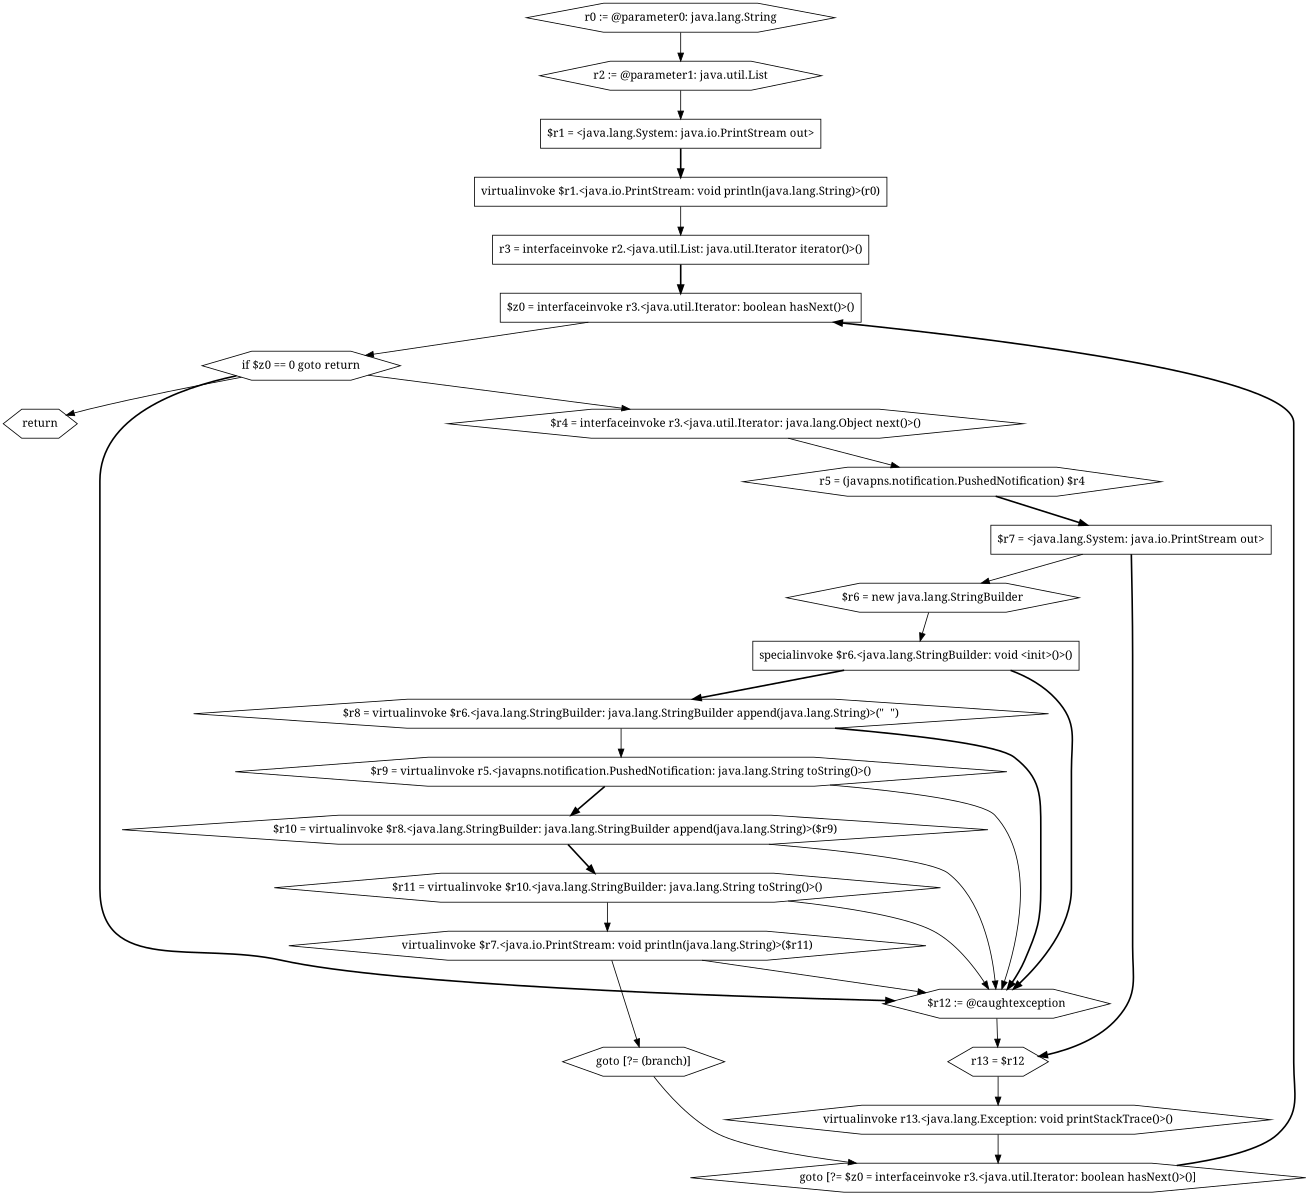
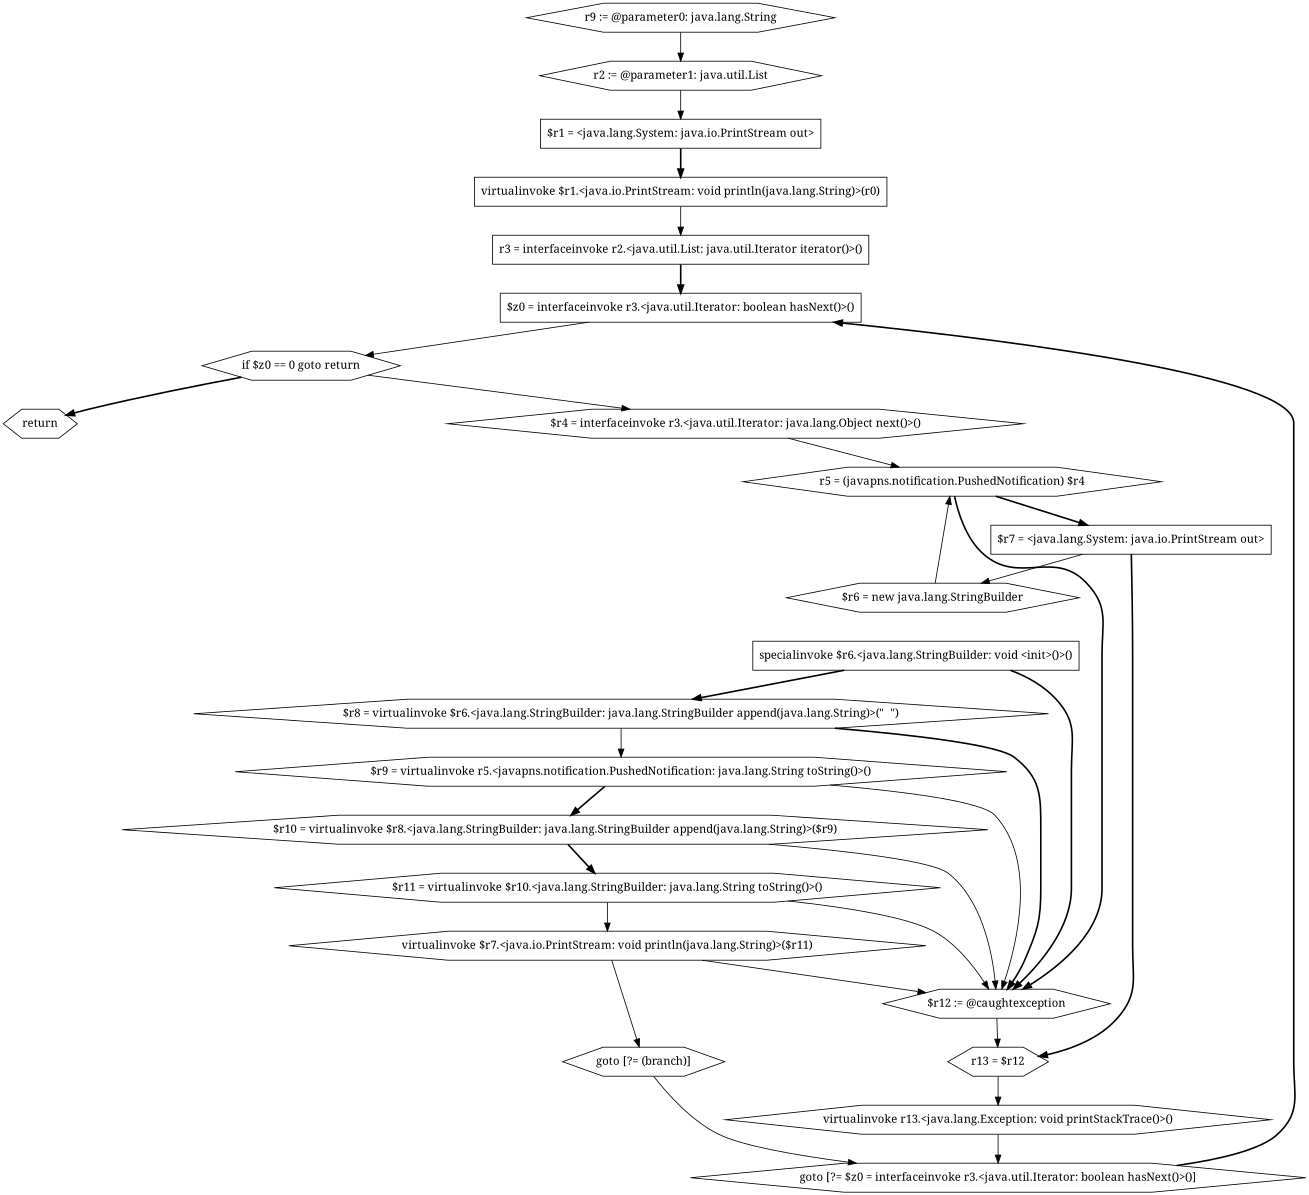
(681, 18) -> (681, 18)
(158, 394) -> (158, 394)
(925, 623) -> (942, 544)
(179, 952) -> (1102, 708)
